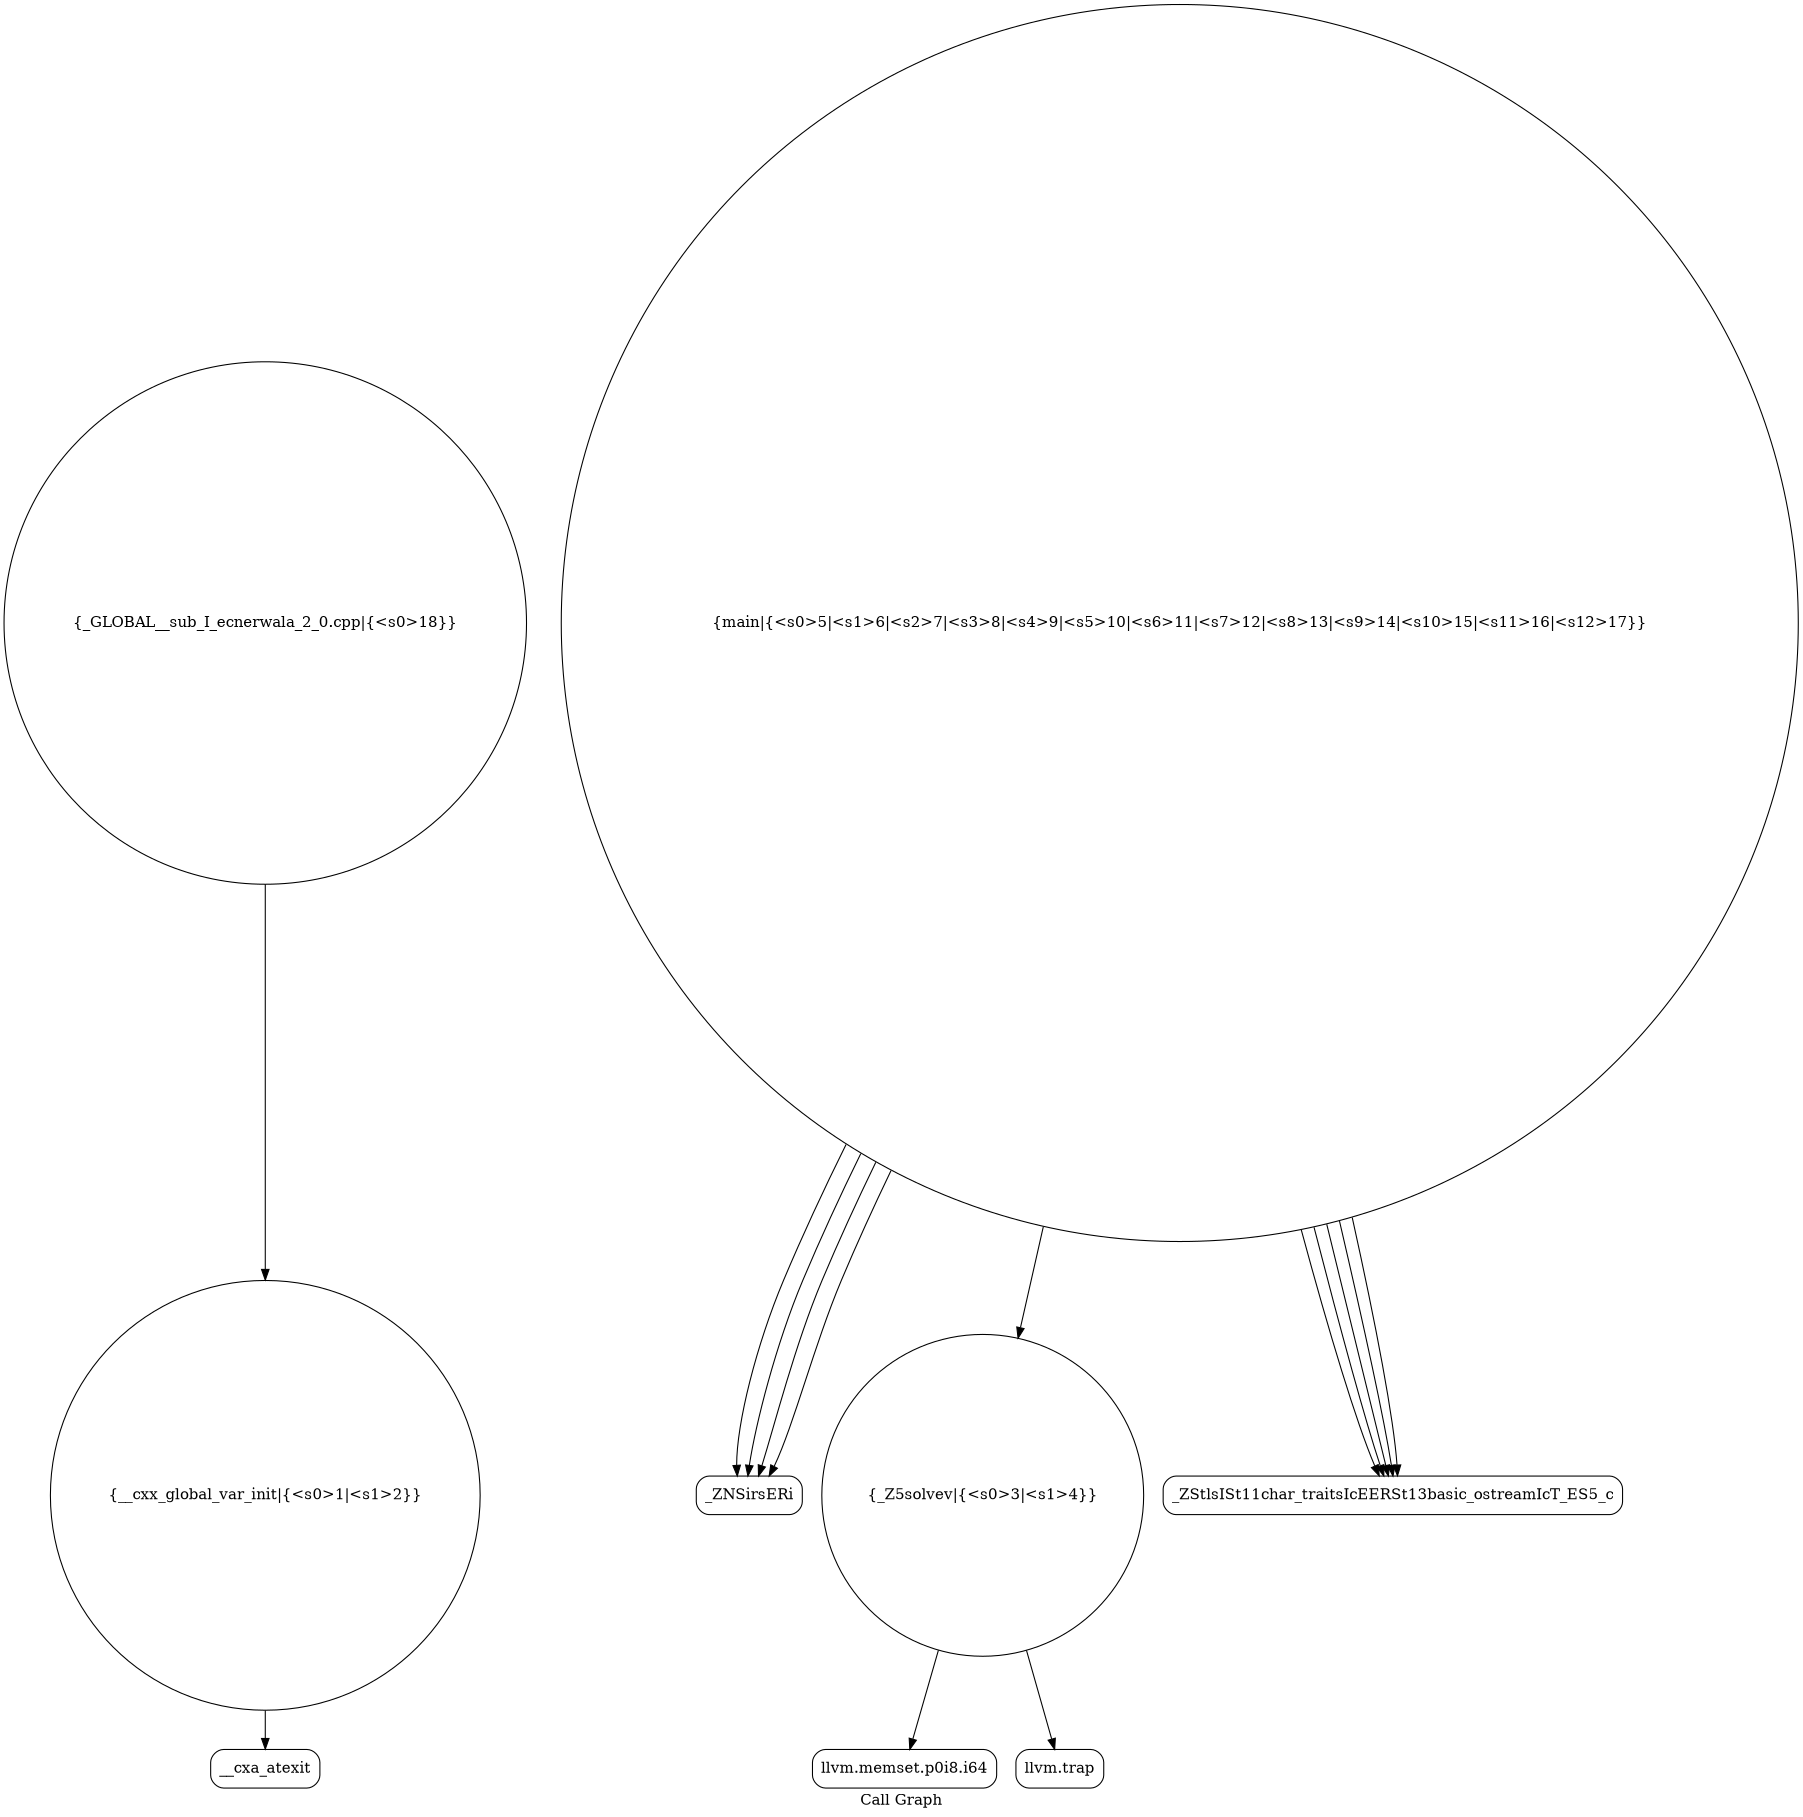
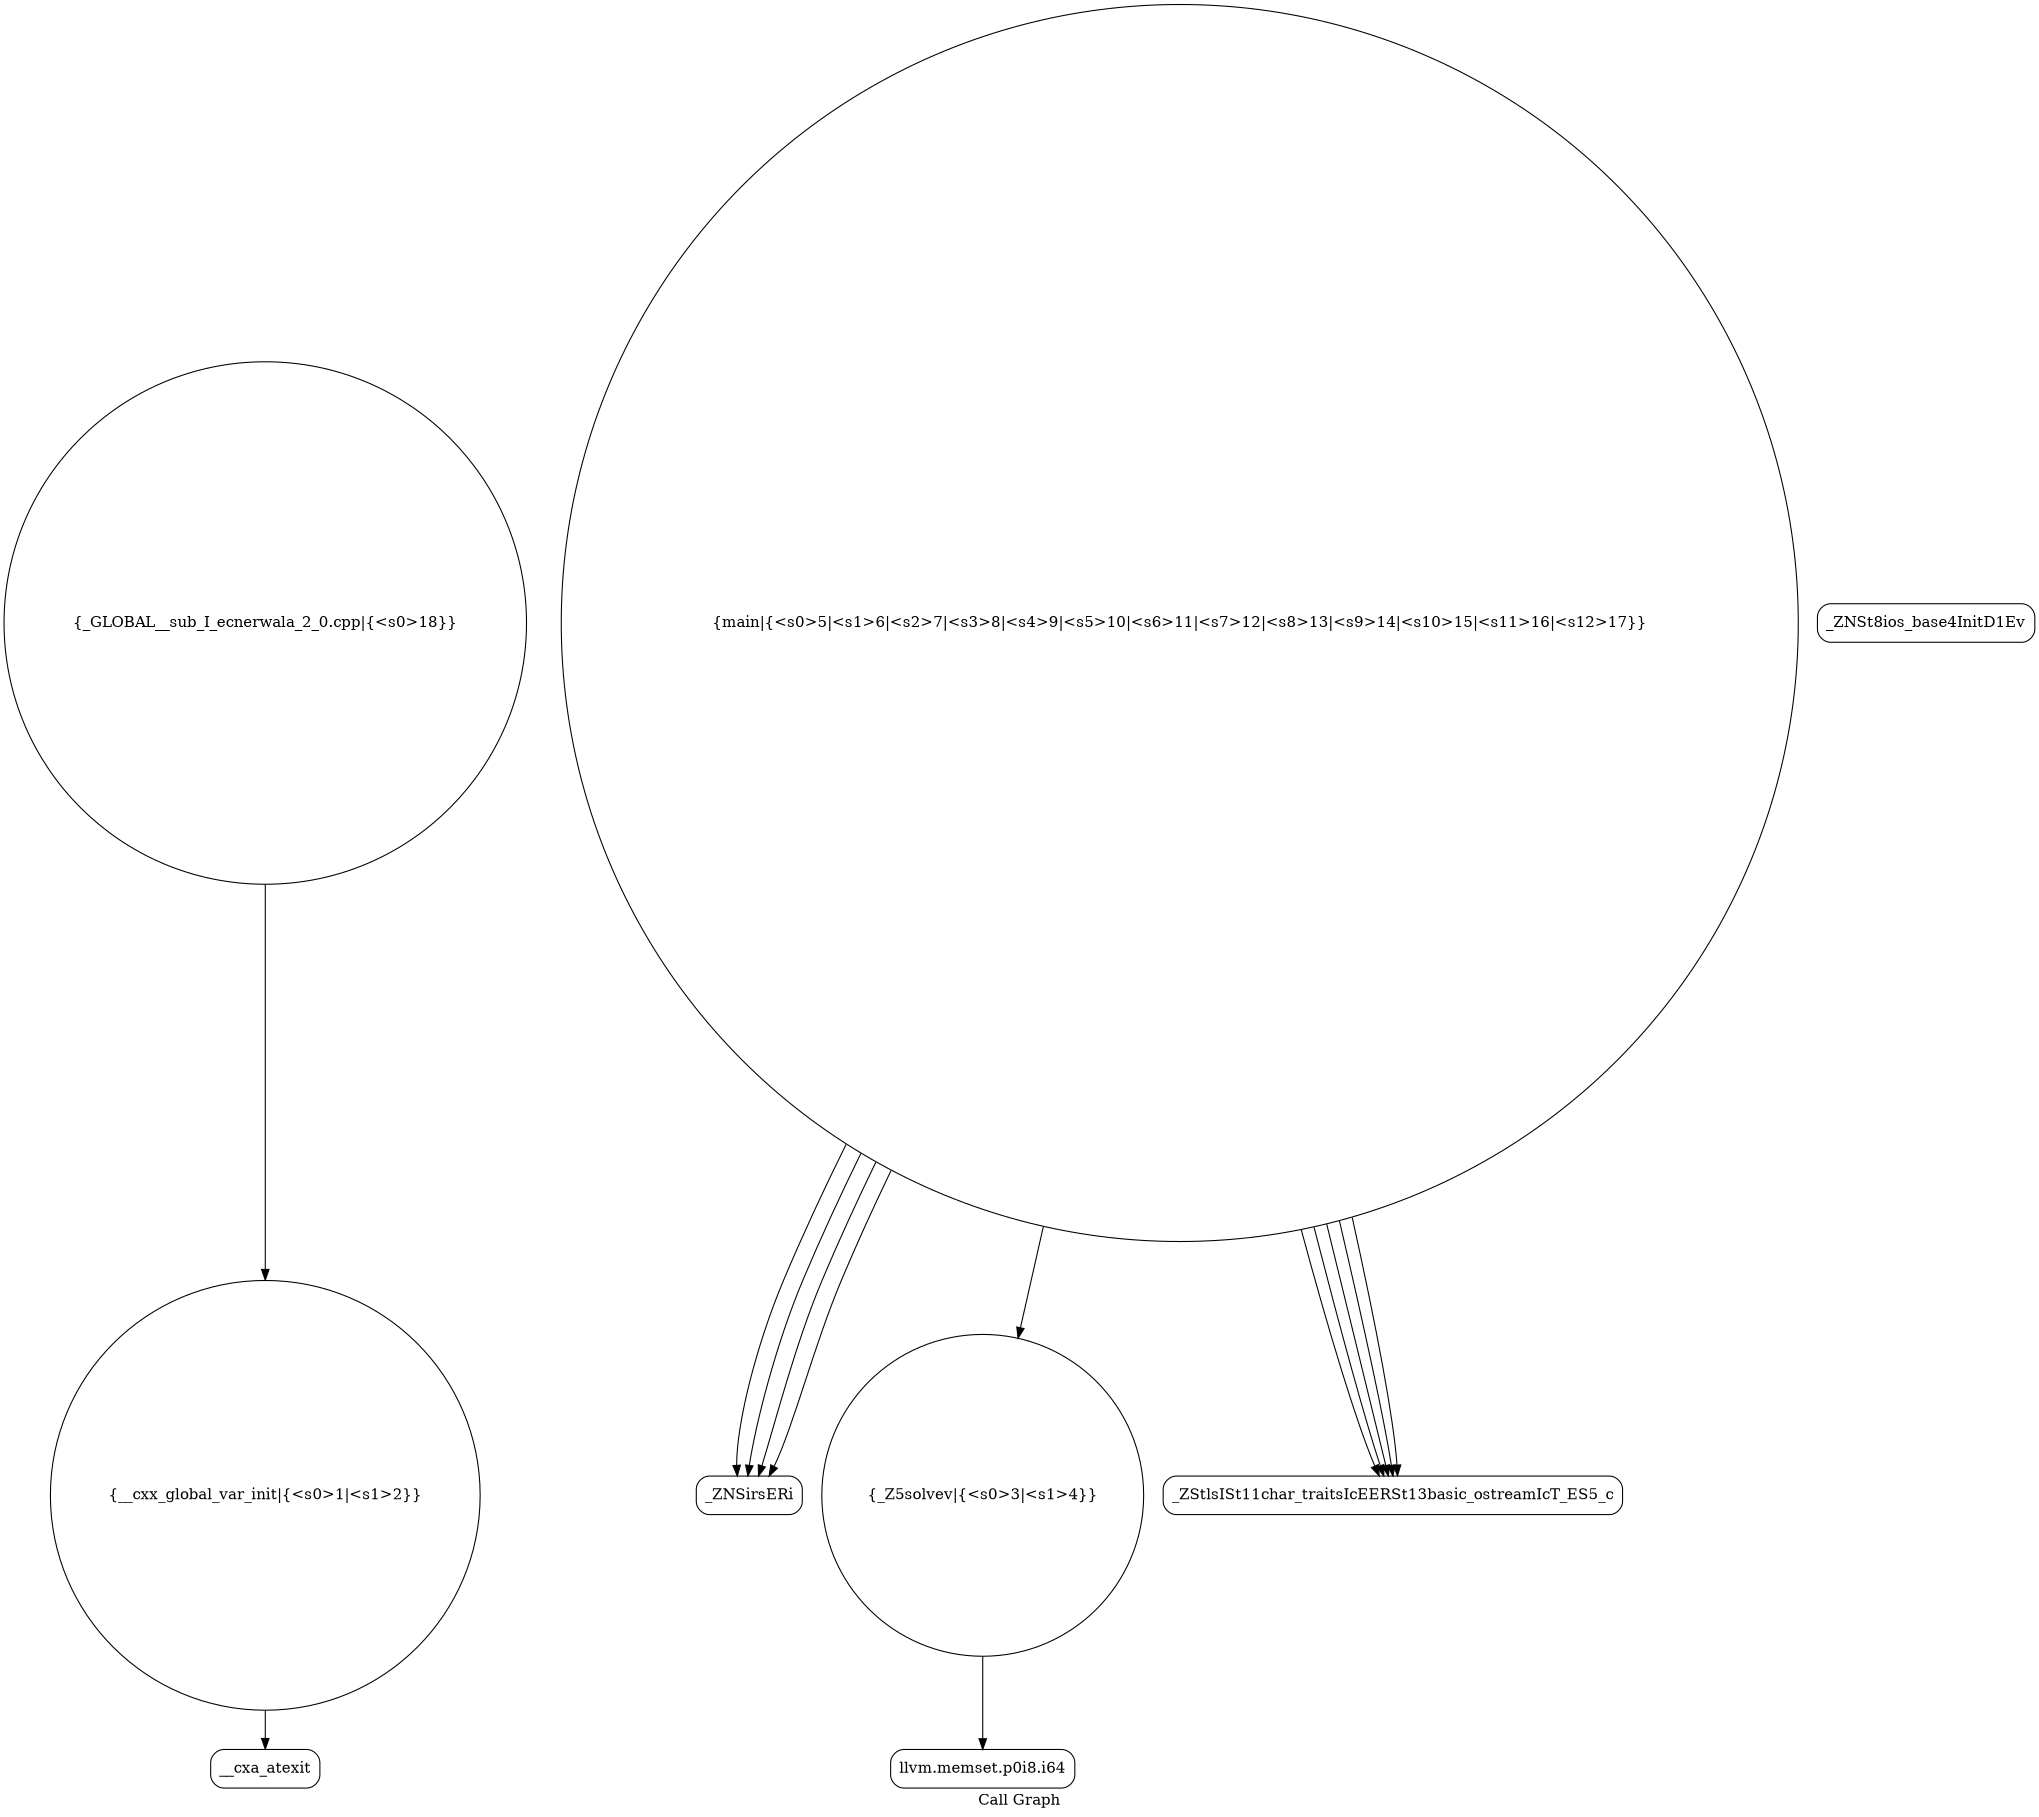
none -> (1926, 623)
(1060, 1769) -> none
